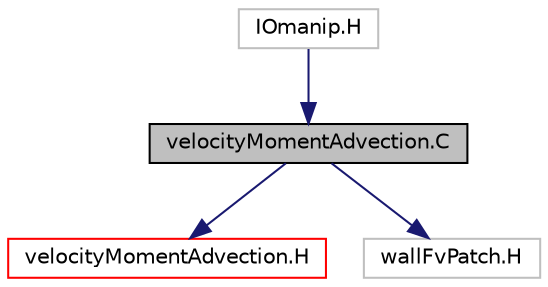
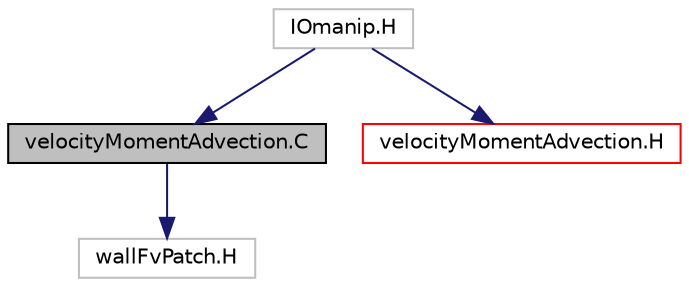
(246, 194) -> (424, 81)
